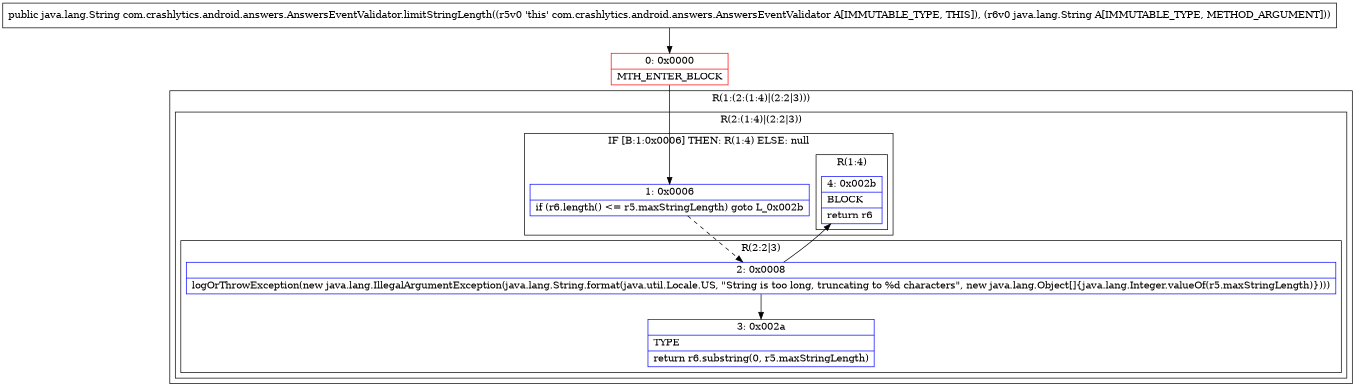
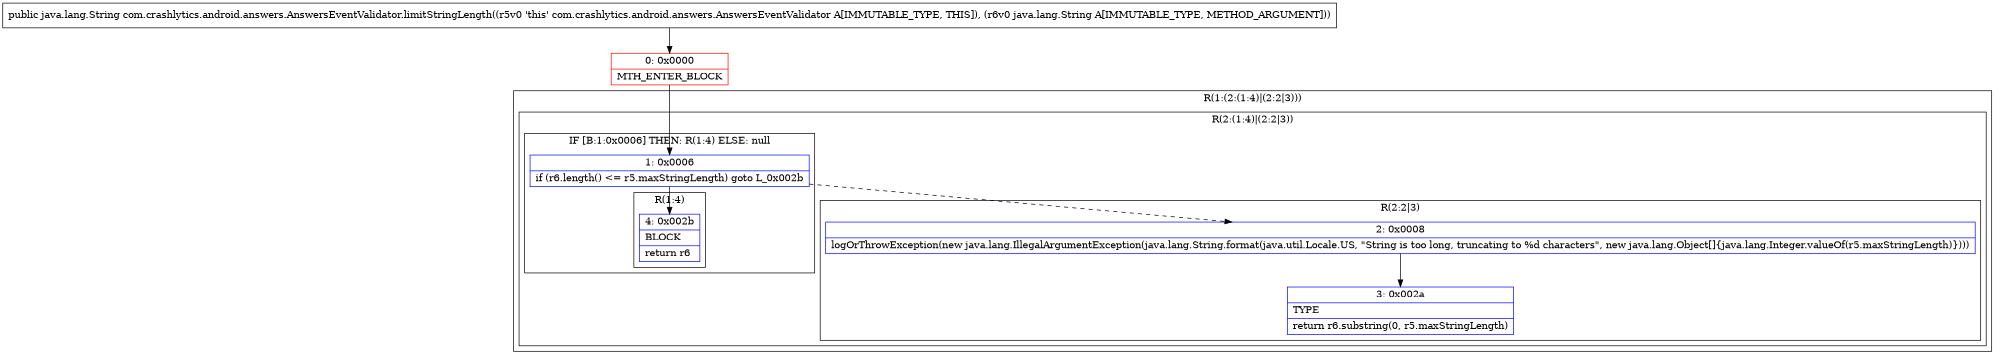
(805, 246) -> (670, 197)
